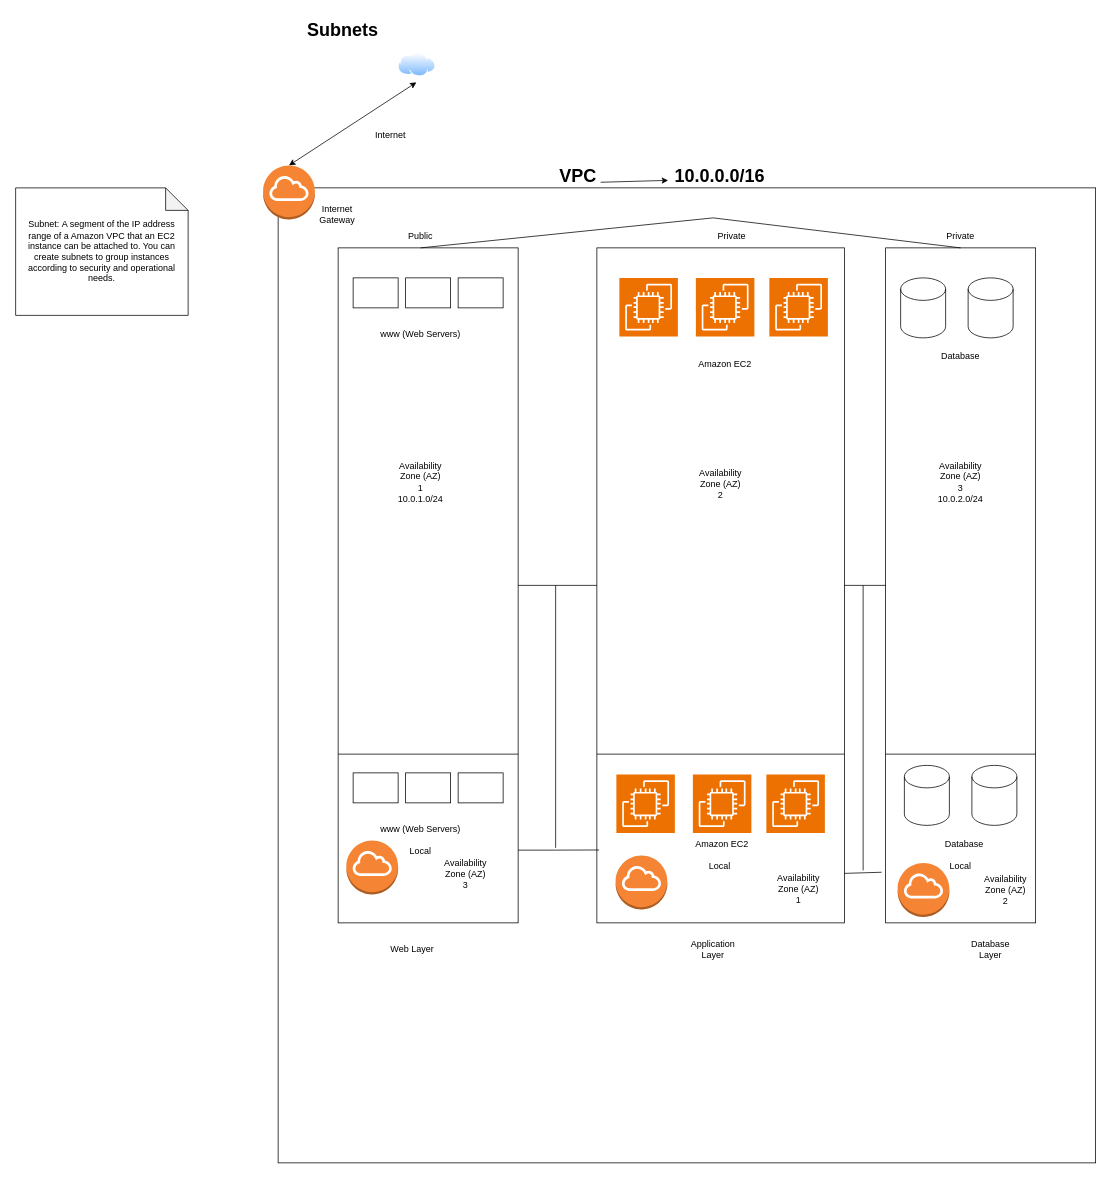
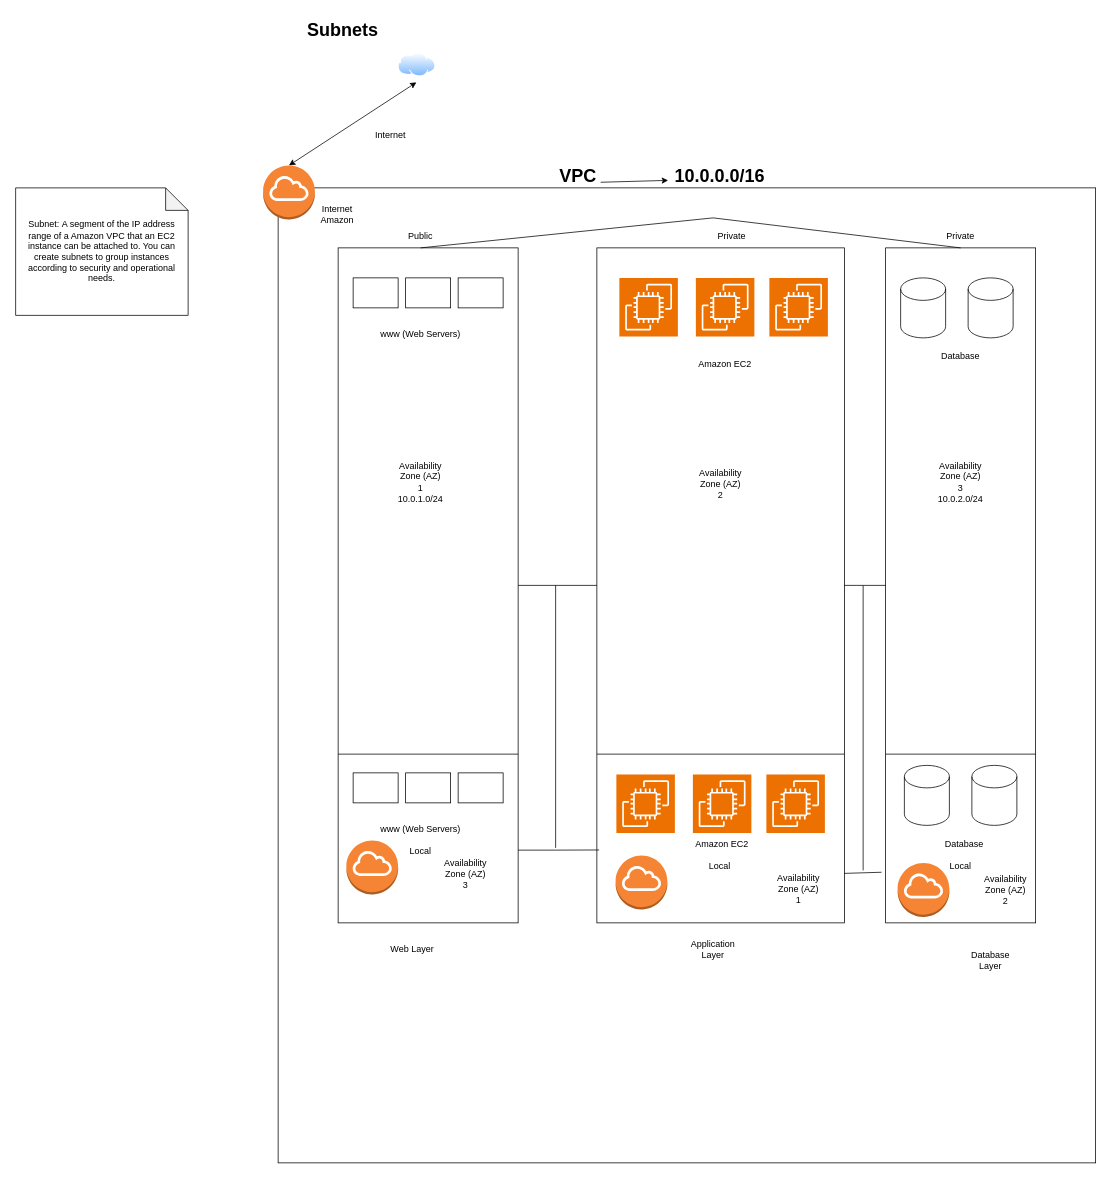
(337, 214) -> (337, 214)
(990, 949) -> (990, 960)
